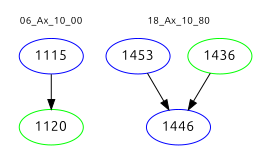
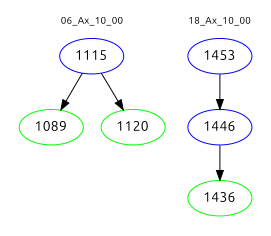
(179, 21) -> (220, 21)
(202, 87) -> (220, 158)
none -> (51, 127)
